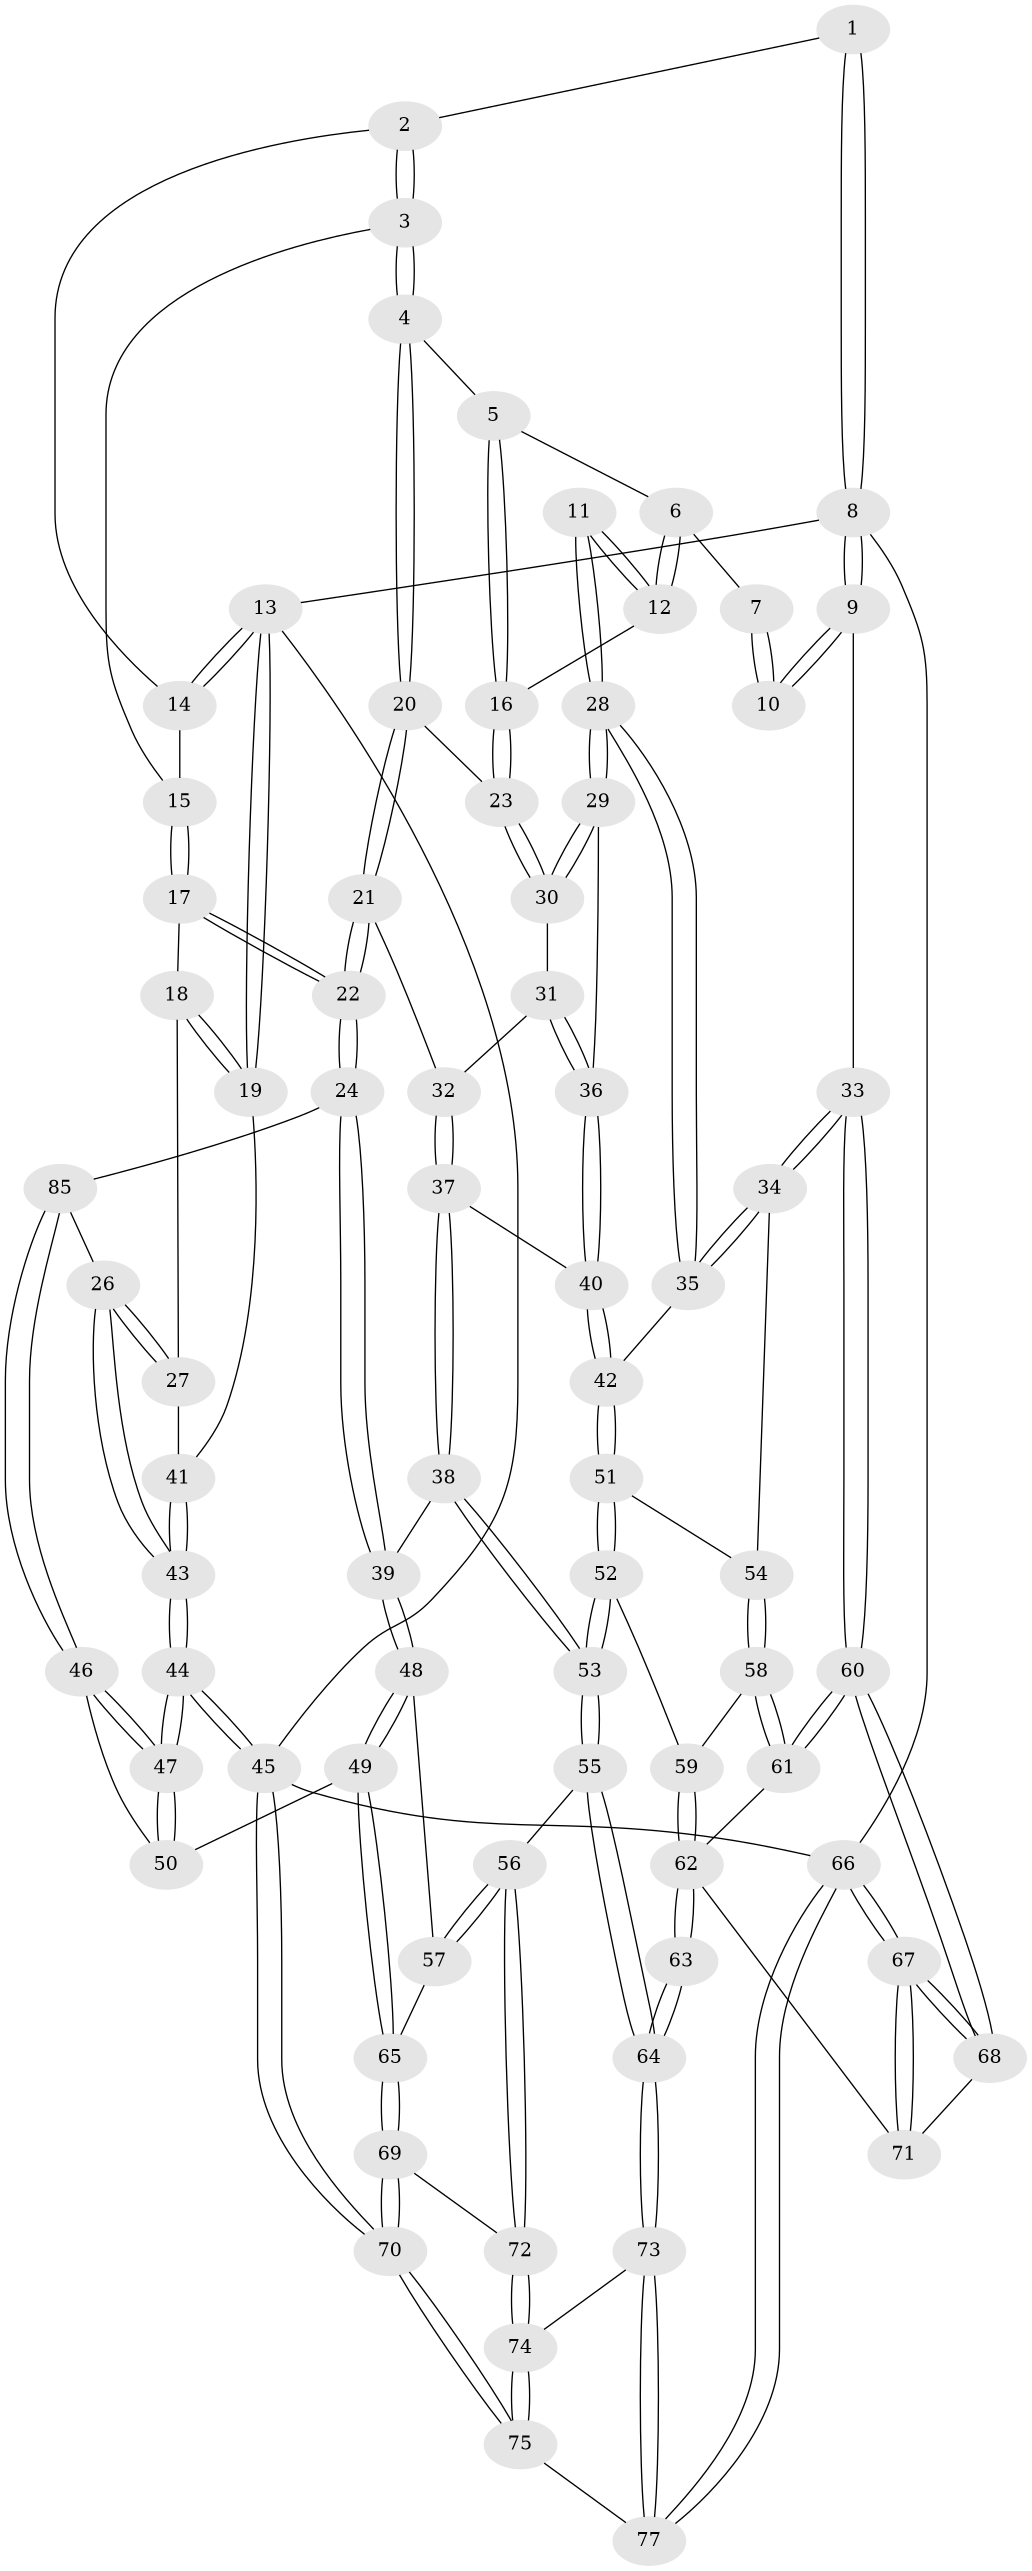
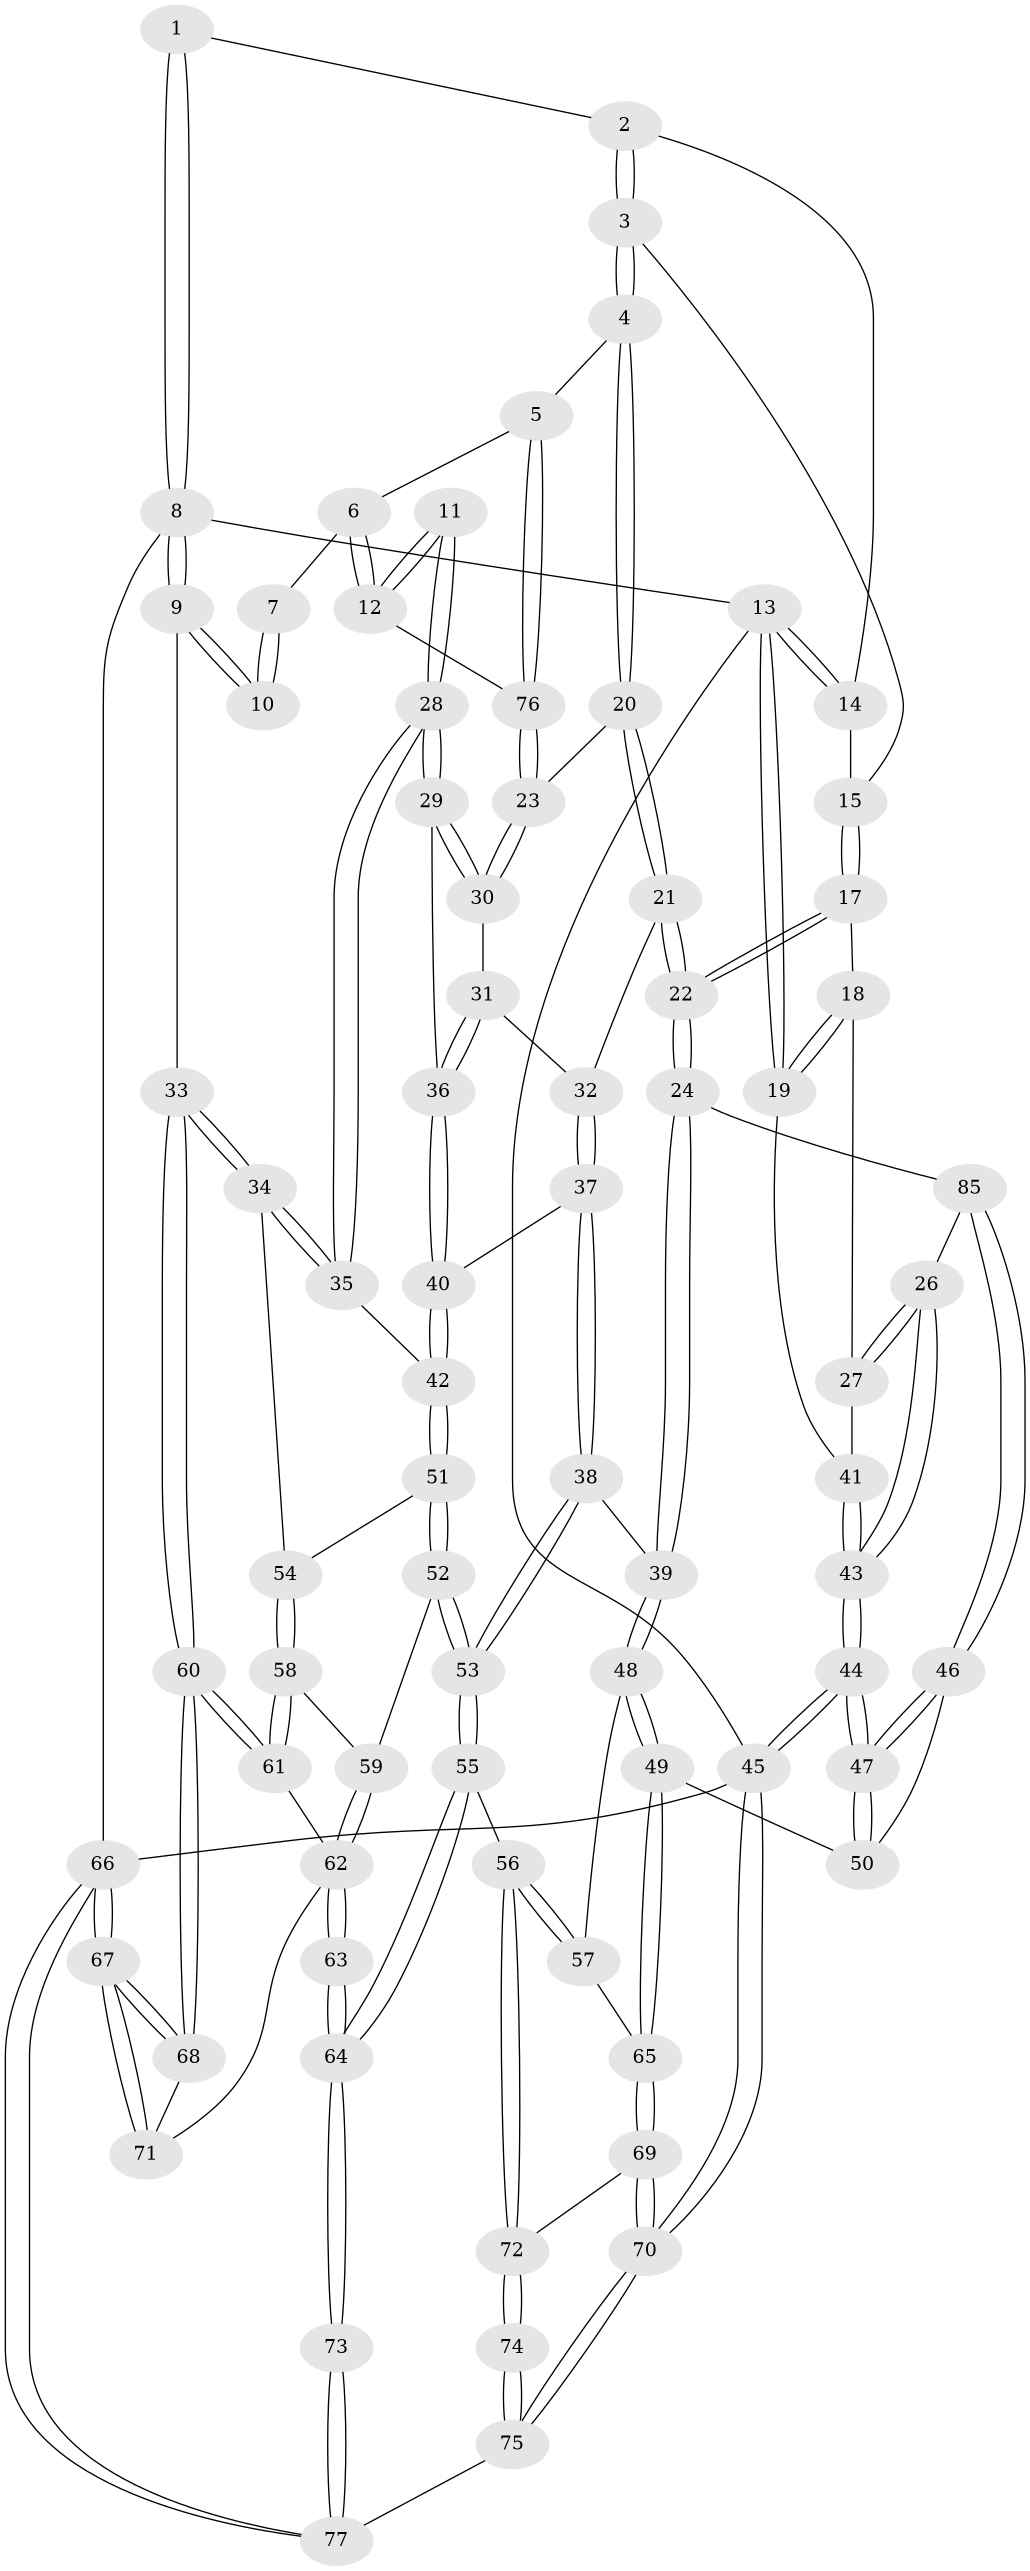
(502, 706) -> (529, 706)
(585, 2300) -> none
